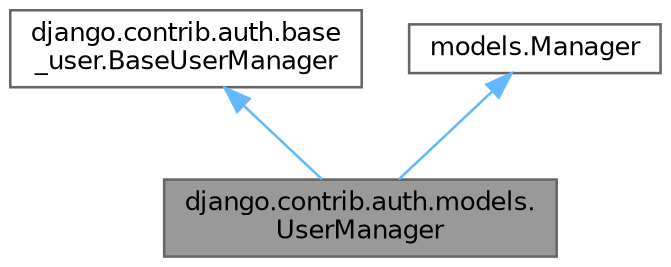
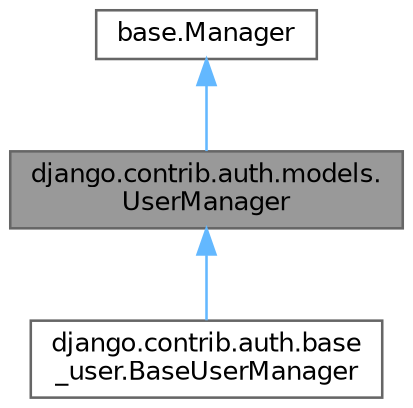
(535, 49) -> (207, 35)
(283, 142) -> (207, 288)
